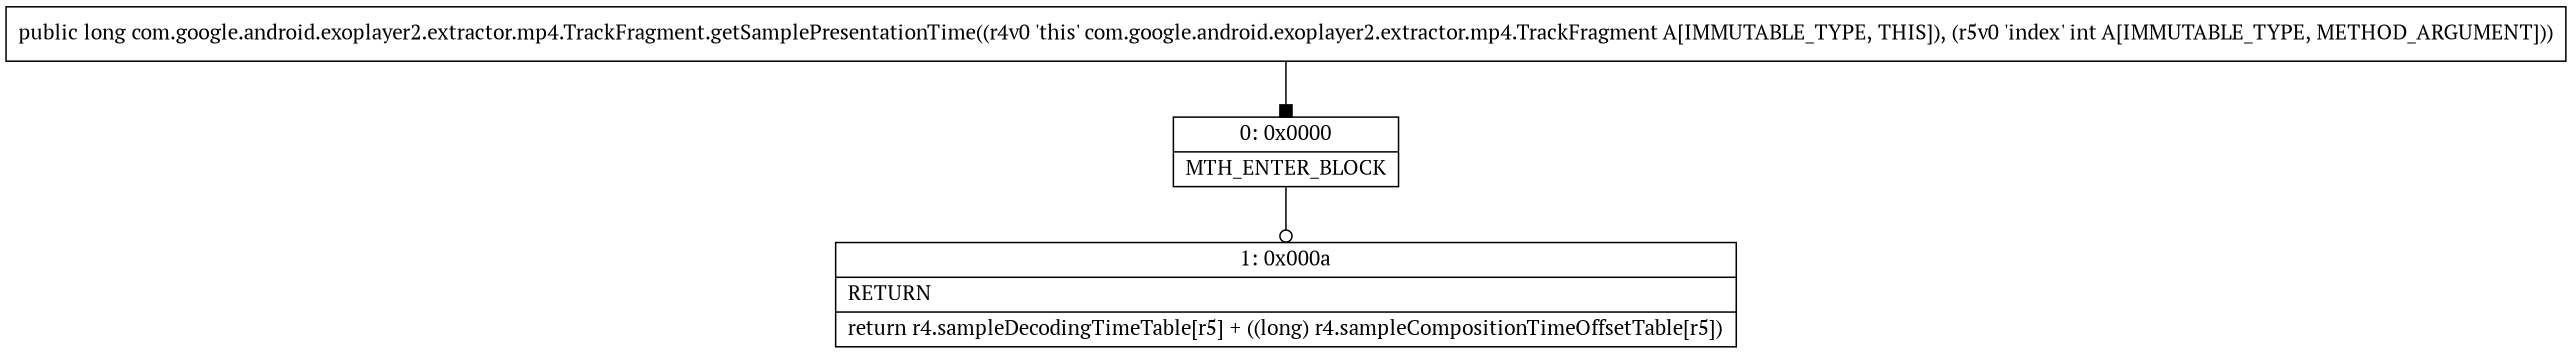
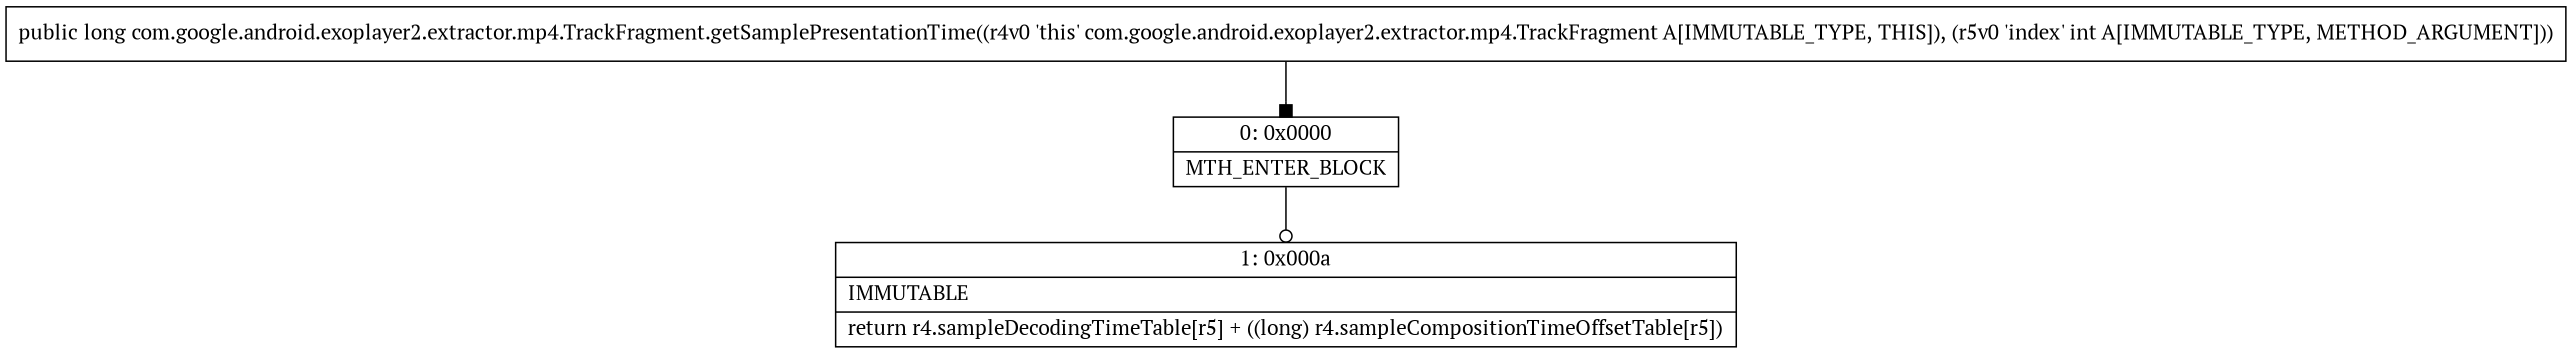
(890, 294) -> (909, 294)
